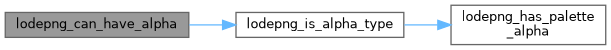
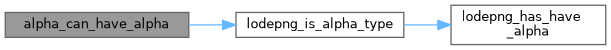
(97, 25) -> (97, 25)
(528, 25) -> (528, 25)
